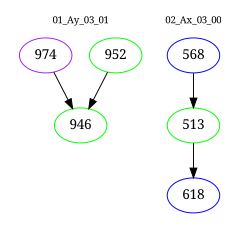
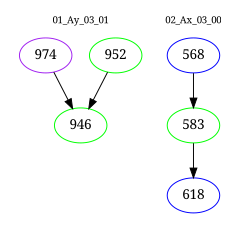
(193, 125) -> (193, 125)
